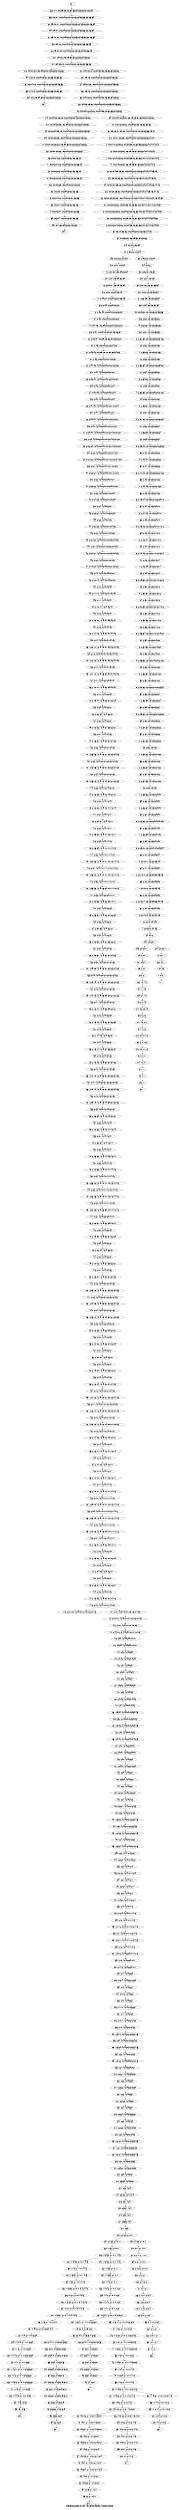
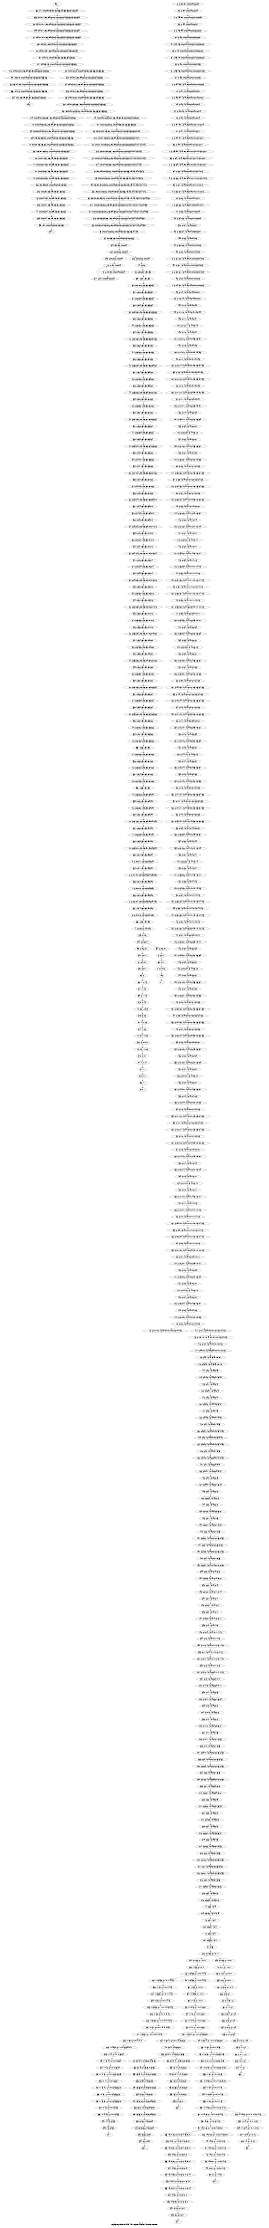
(115, 282) -> (98, 270)
